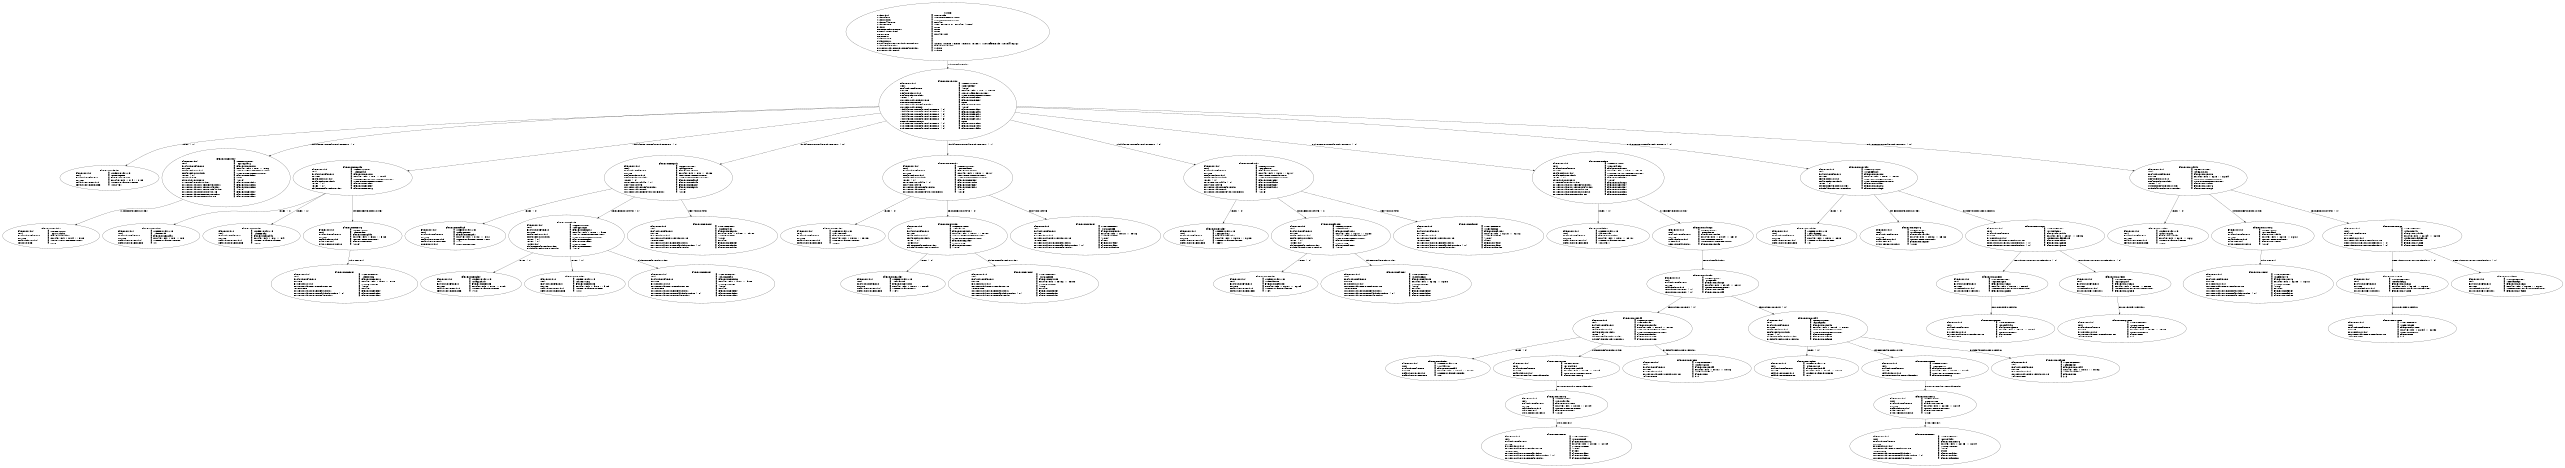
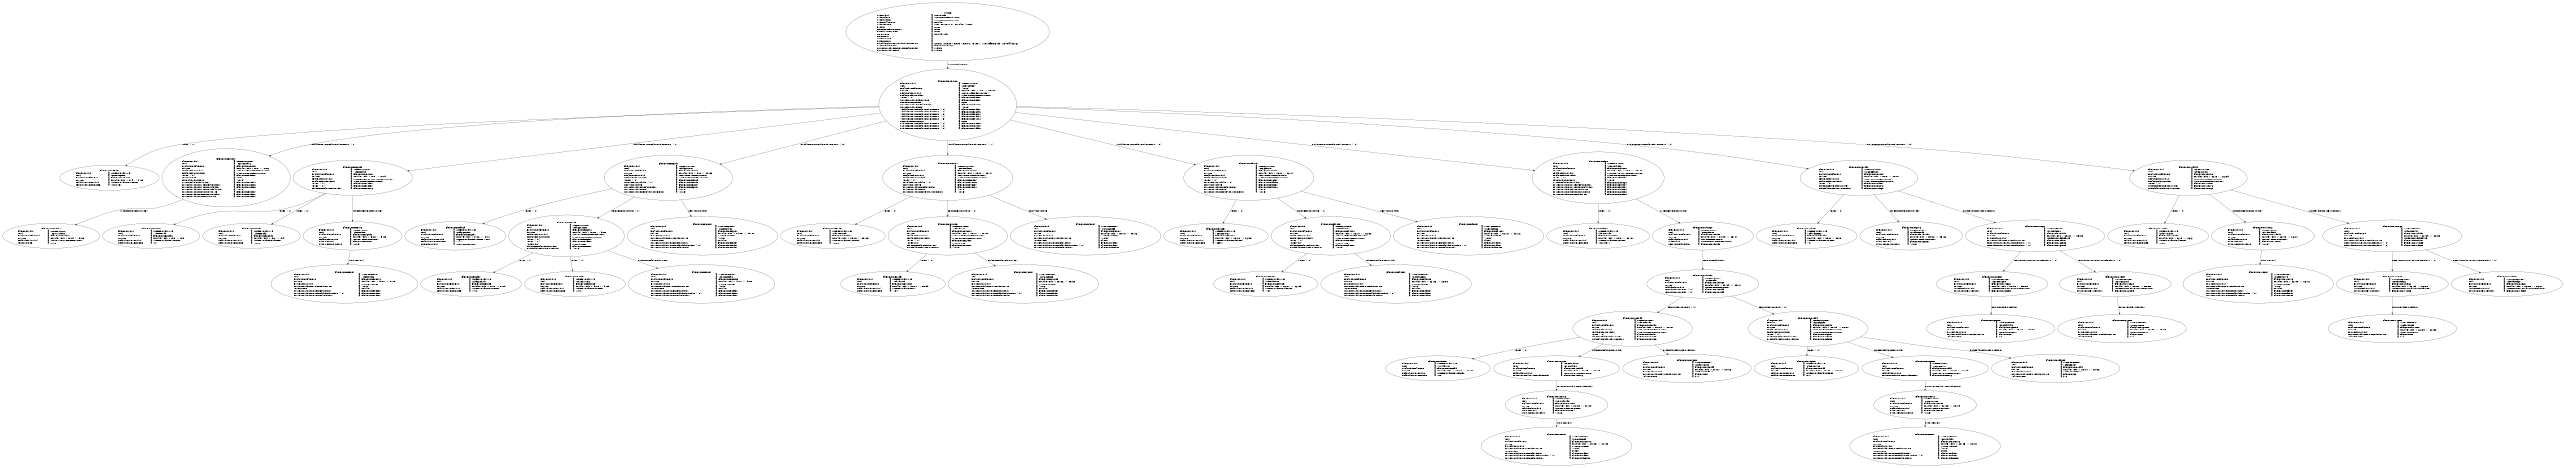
(2325, 211) -> (2325, 211)
(1771, 323) -> (1772, 323)
